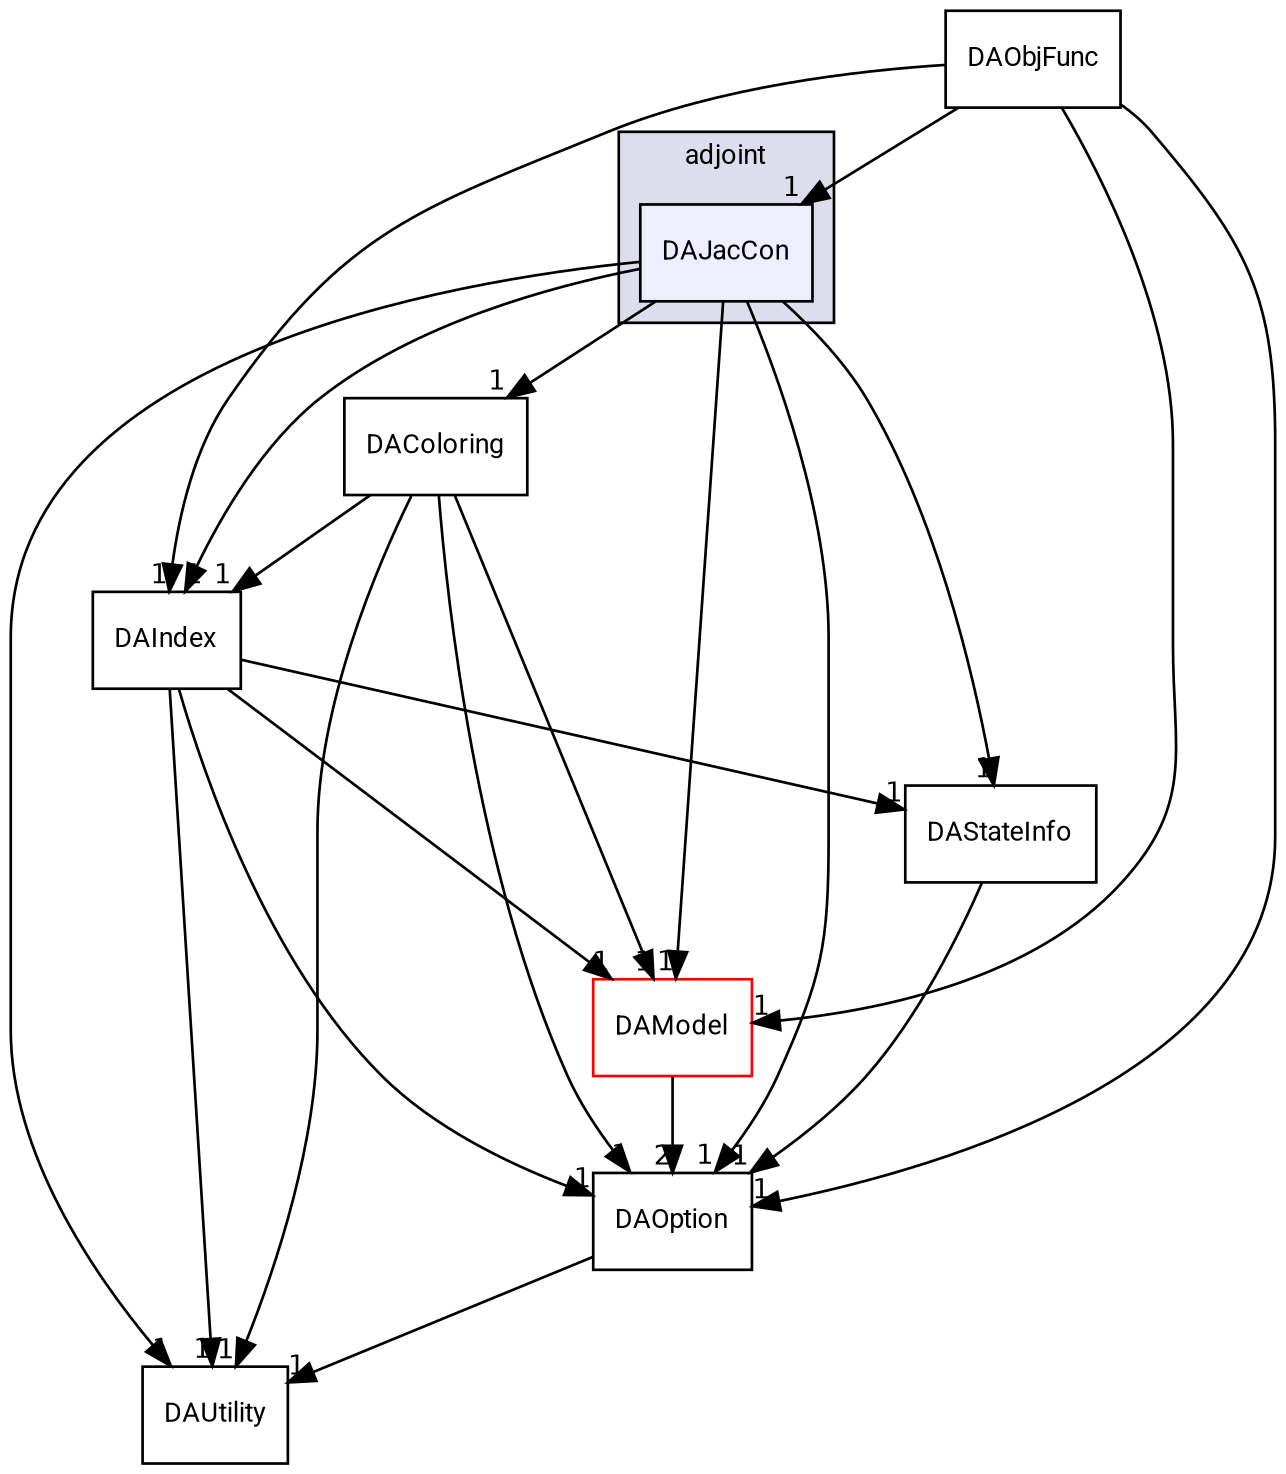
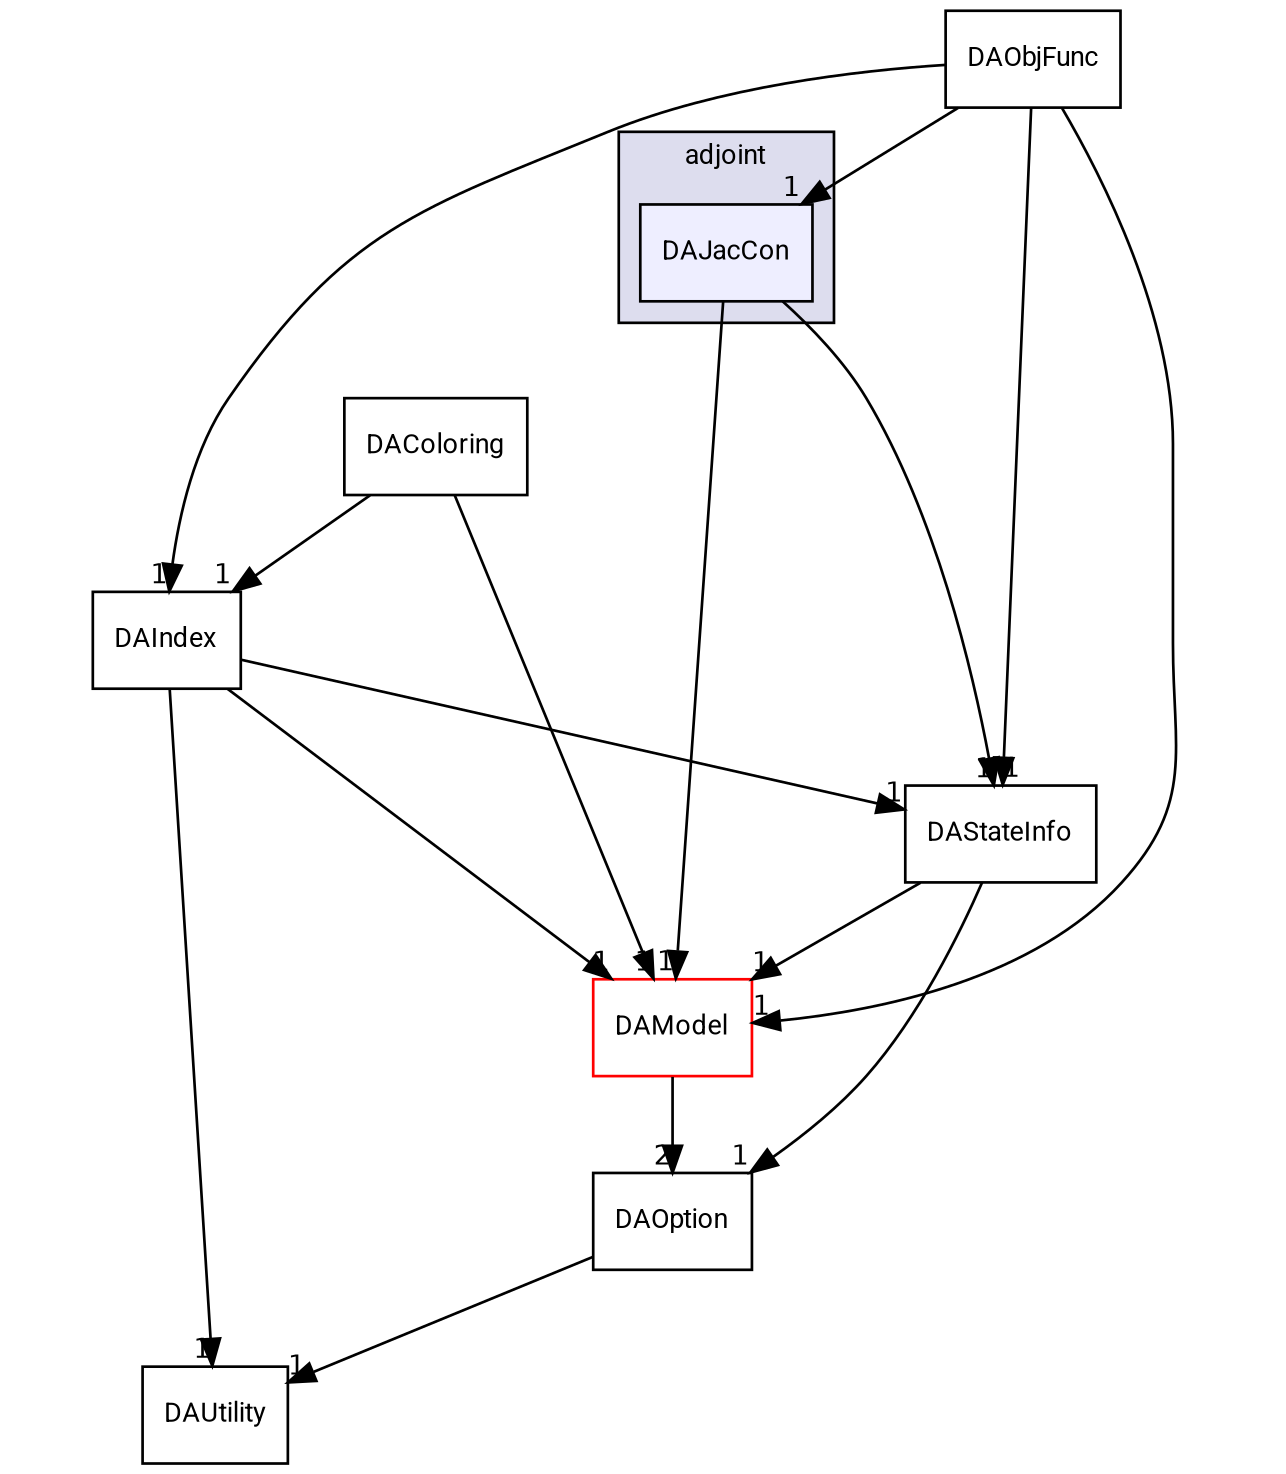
(593, 342) -> none
(377, 360) -> none
(16, 612) -> none
(829, 731) -> none
(1275, 778) -> (1018, 432)
(490, 834) -> none
(317, 916) -> none
none -> (848, 924)
(294, 961) -> none
